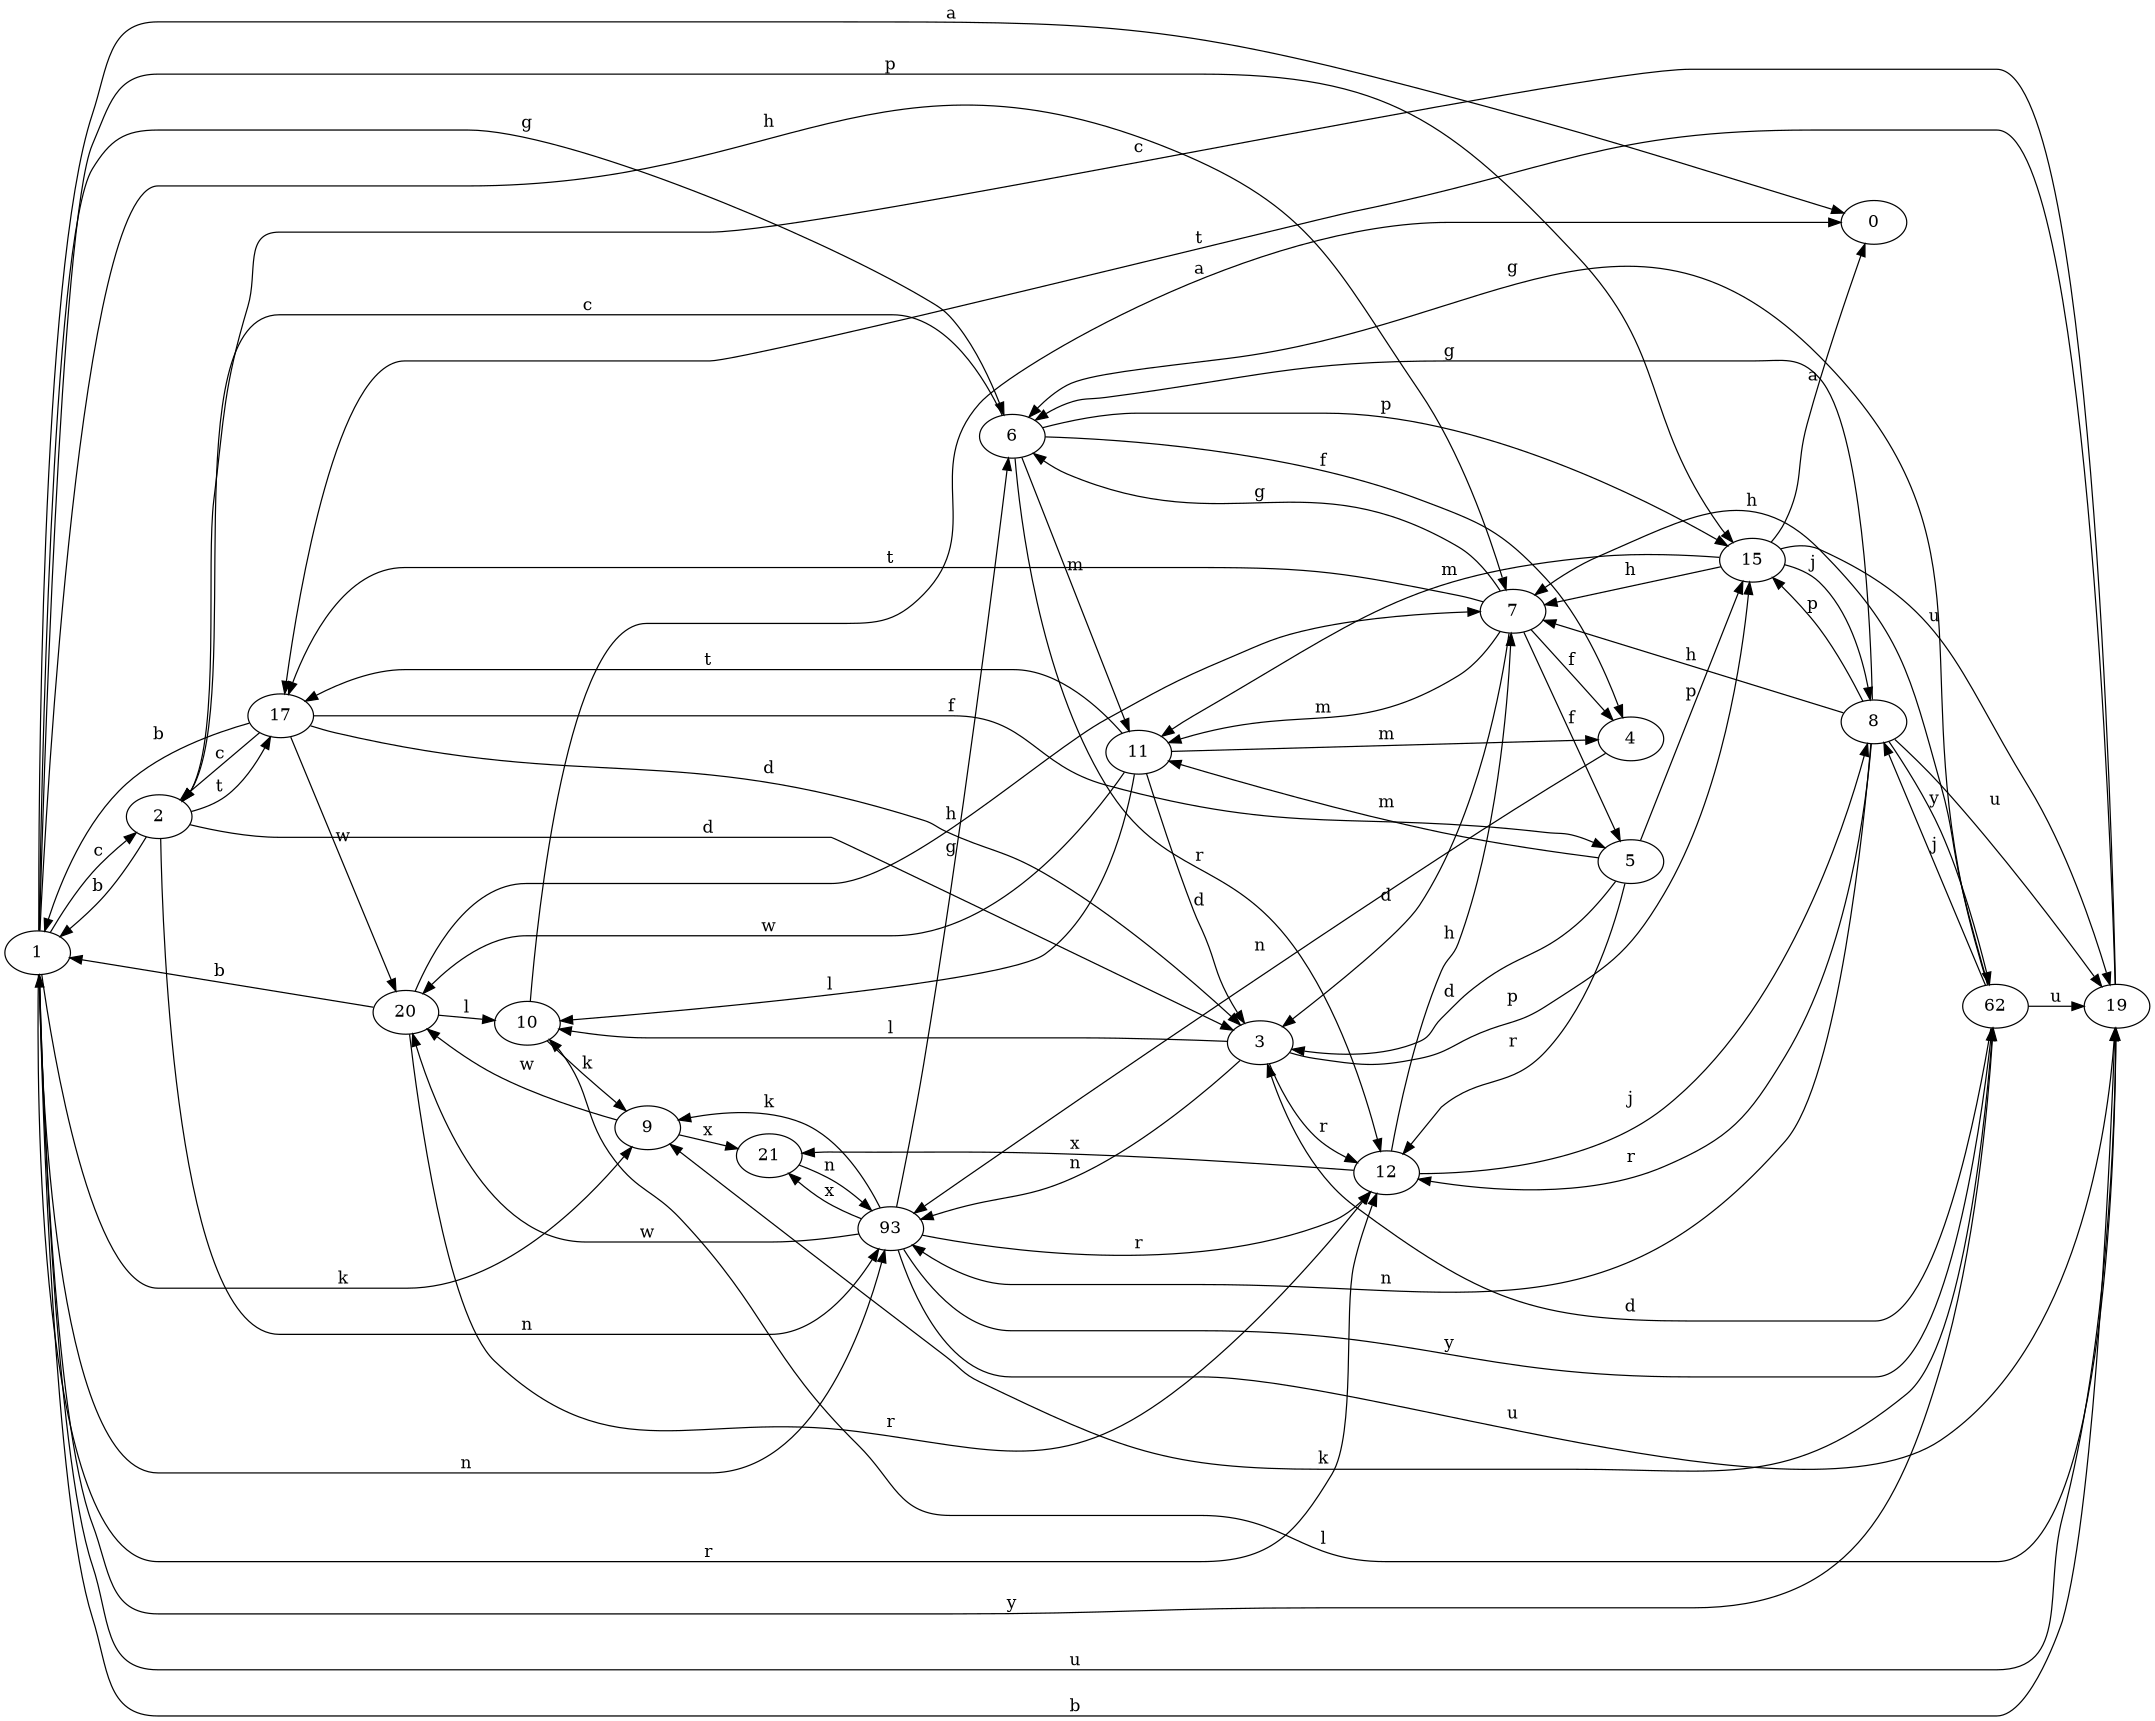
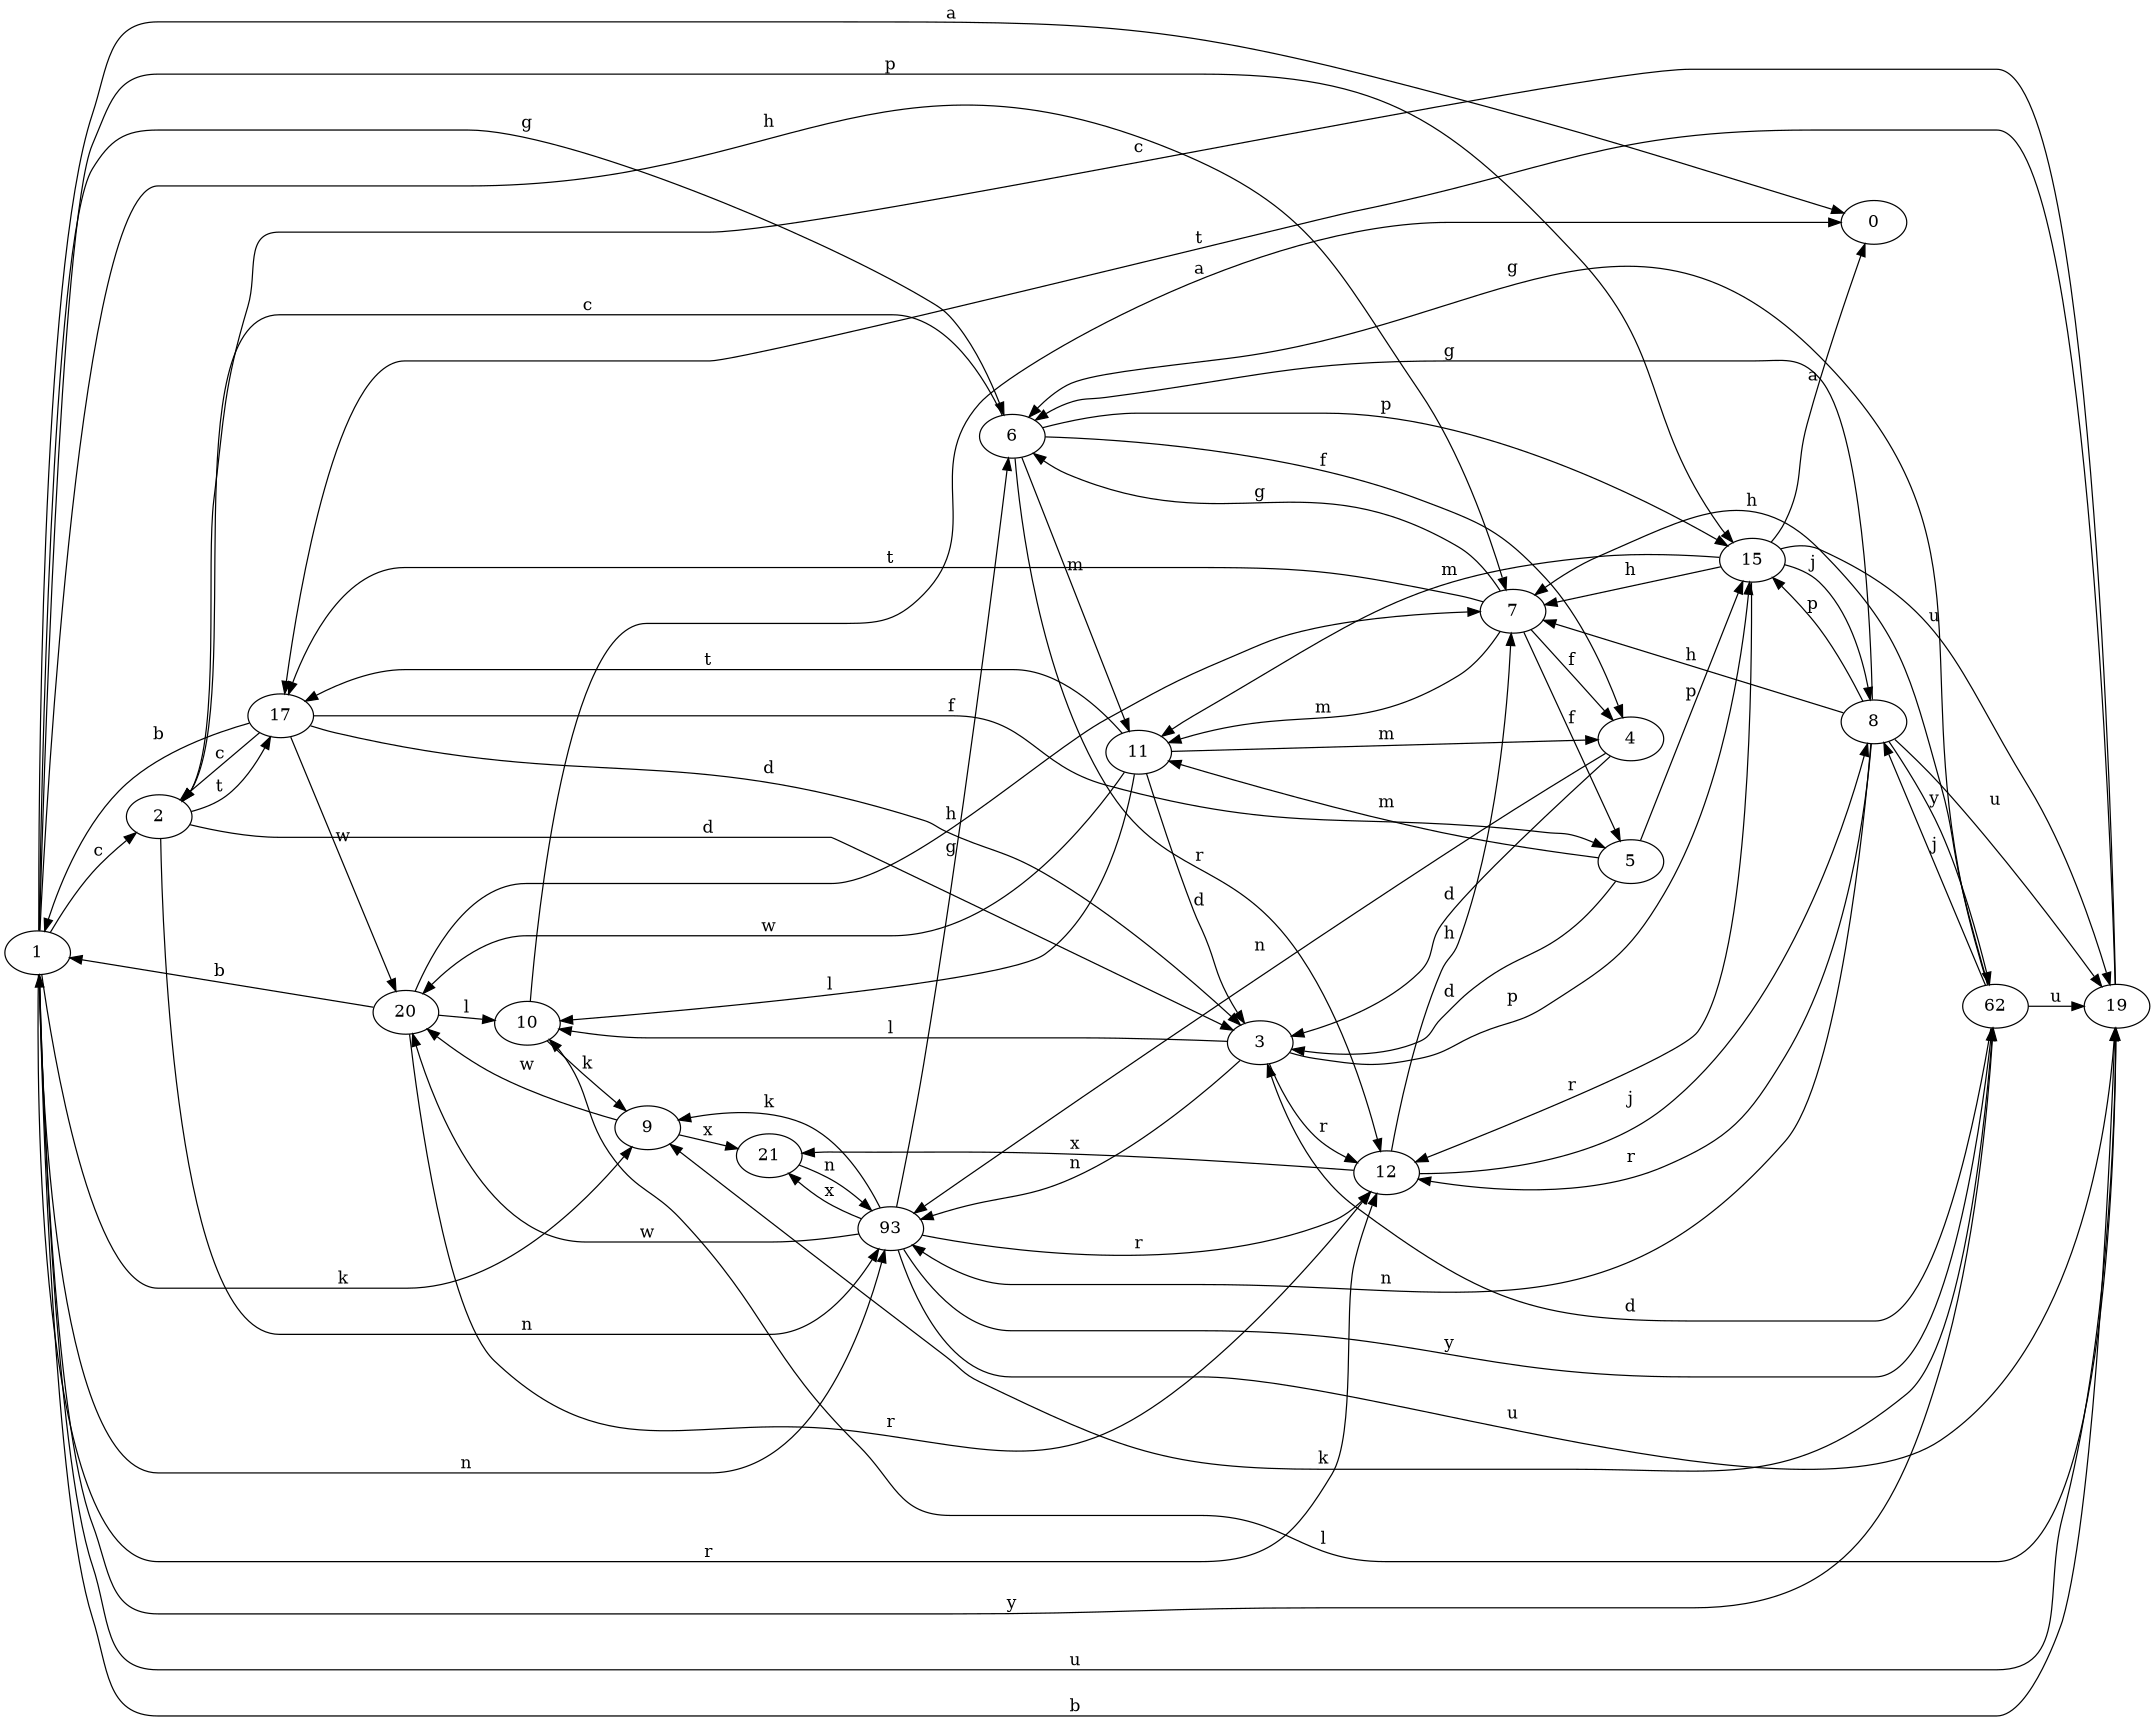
(1437, 874) -> (1459, 904)
(112, 886) -> none
(1552, 1044) -> (1725, 958)
